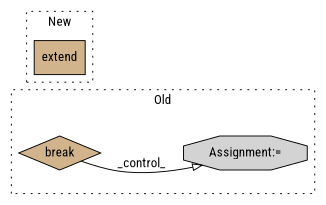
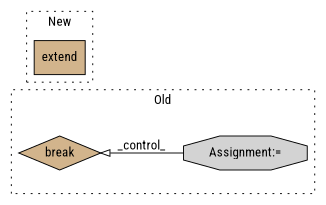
(137, 173) -> (147, 153)
